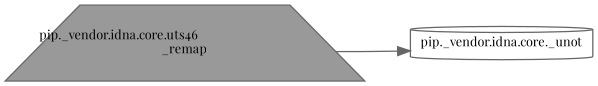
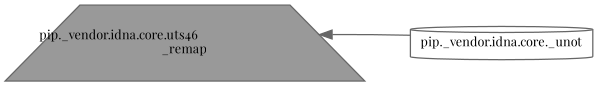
(367, 52) -> (371, 35)
